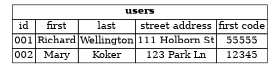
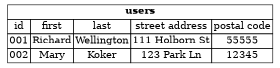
(242, 26) -> (242, 26)
